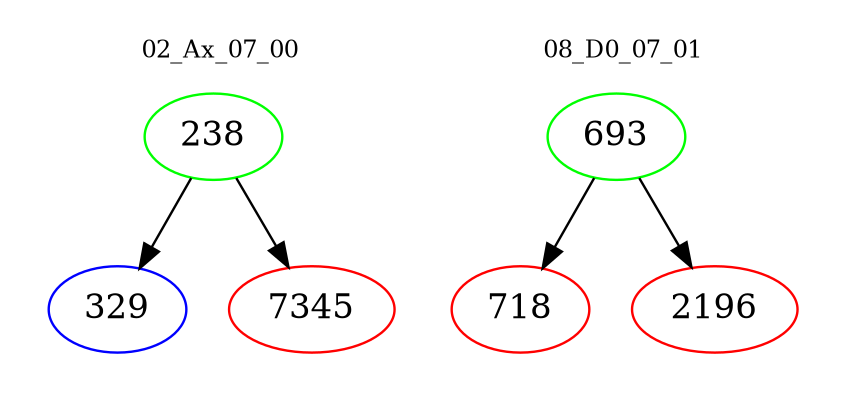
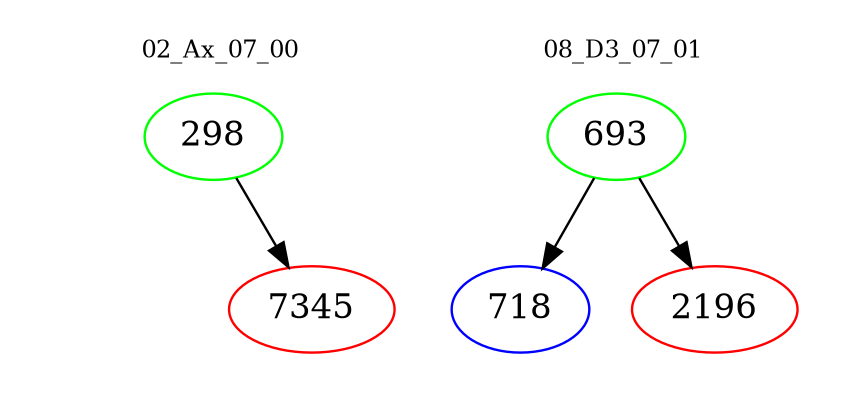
(624, 52) -> (624, 52)
(213, 137) -> (213, 137)
(118, 309) -> none
(520, 309) -> (520, 309)
